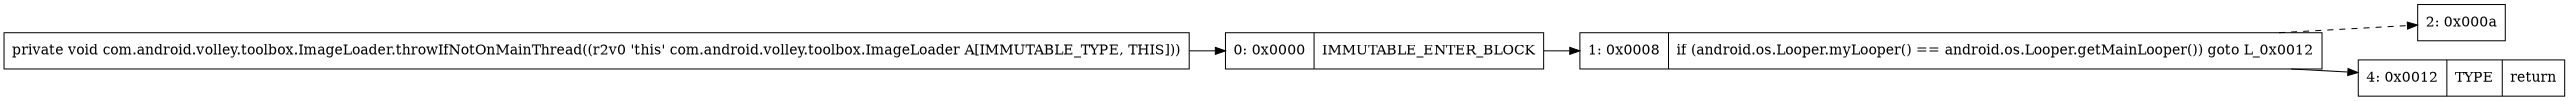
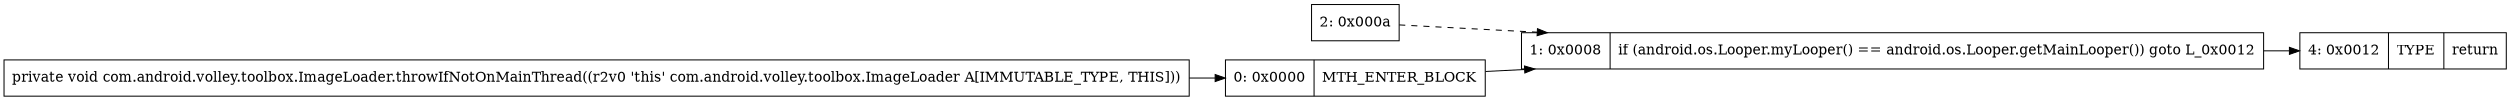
(2343, 29) -> (1468, 29)
(1429, 50) -> (1400, 78)
